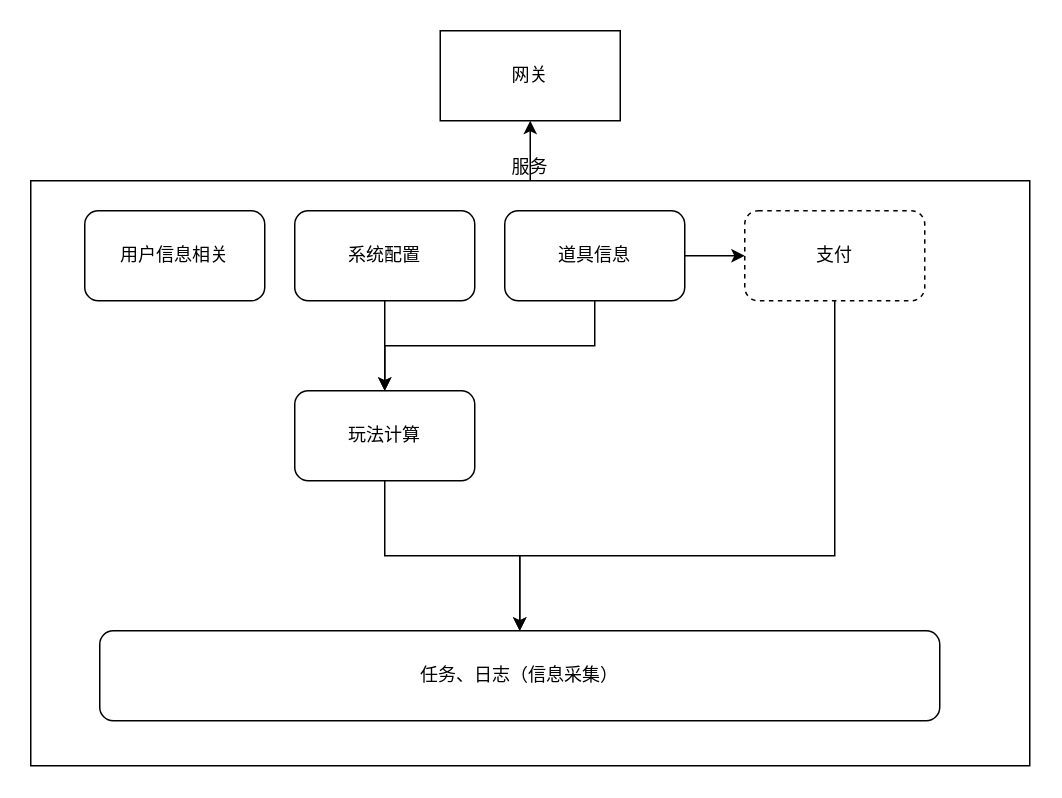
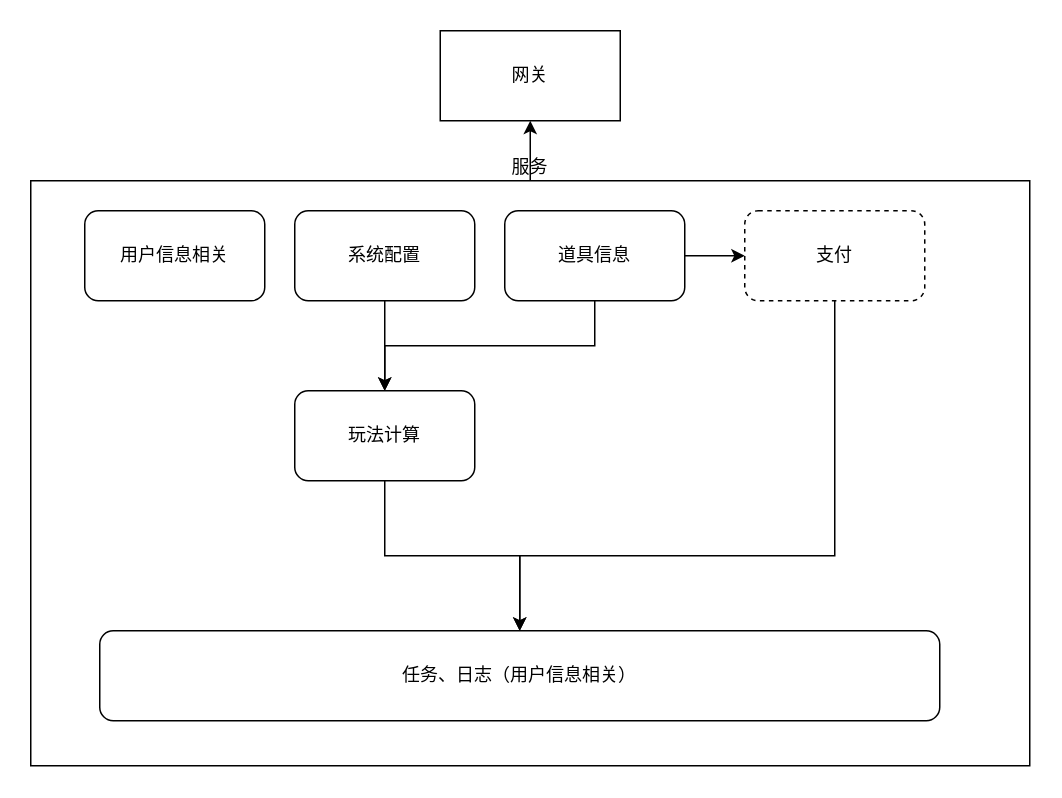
(520, 676) -> (520, 676)
